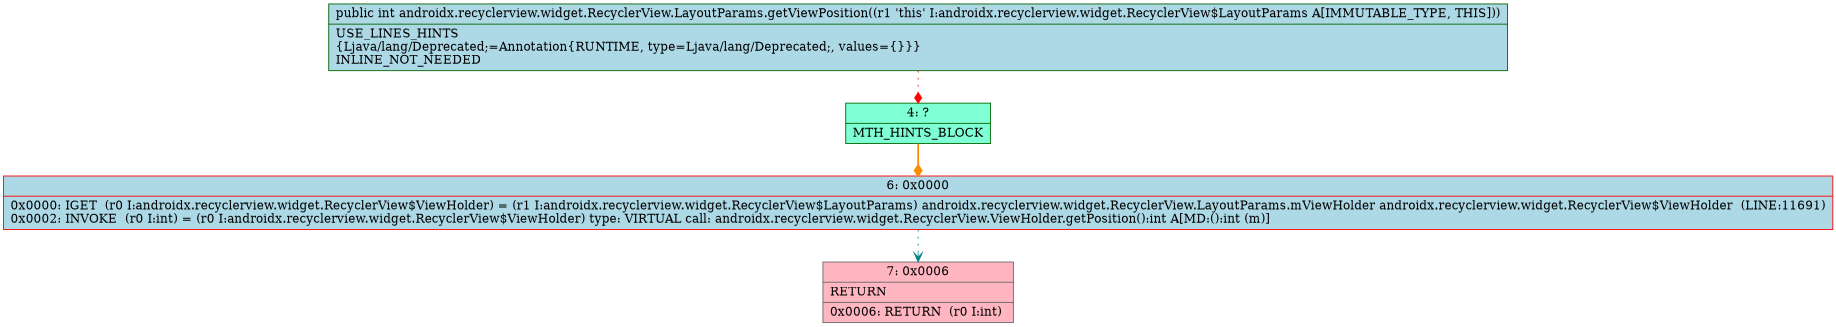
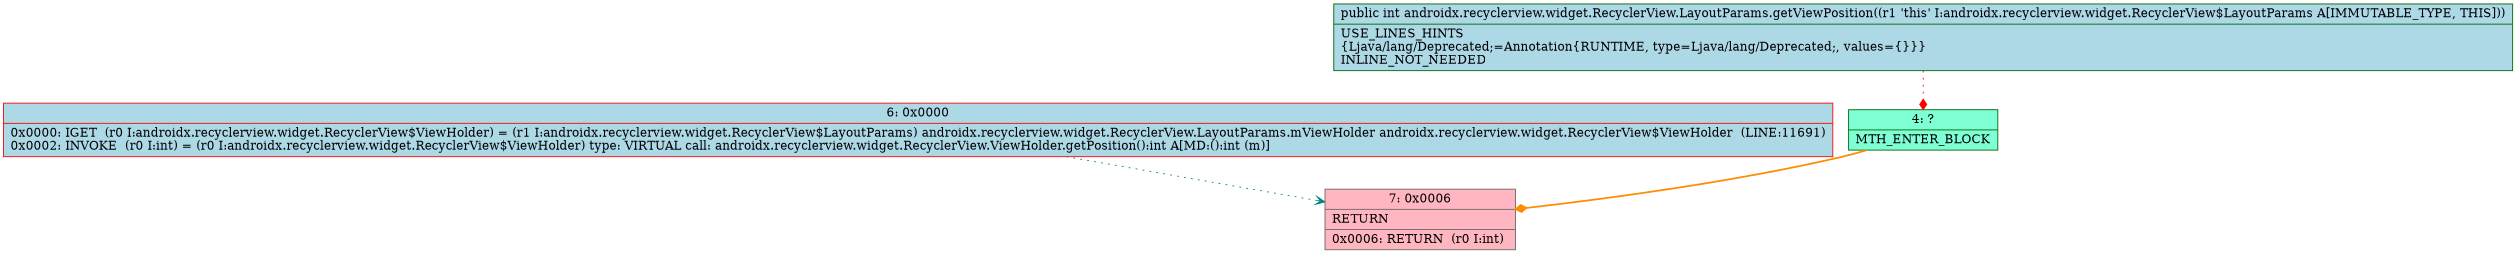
(918, 133) -> (1923, 140)
(918, 155) -> (1698, 185)
